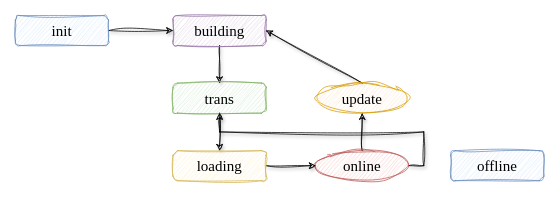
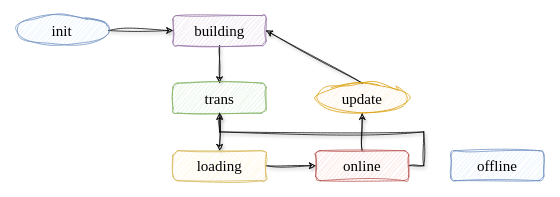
(62, 30) -> (62, 30)
(362, 165) -> (362, 165)
